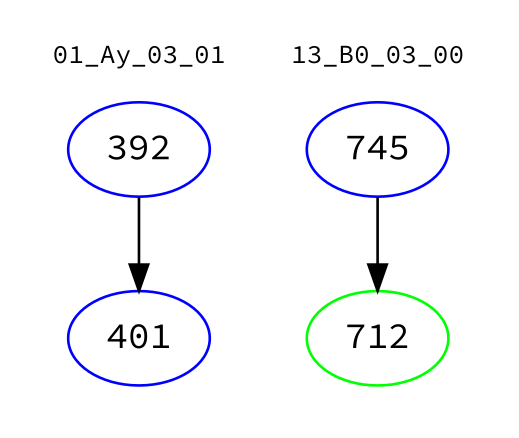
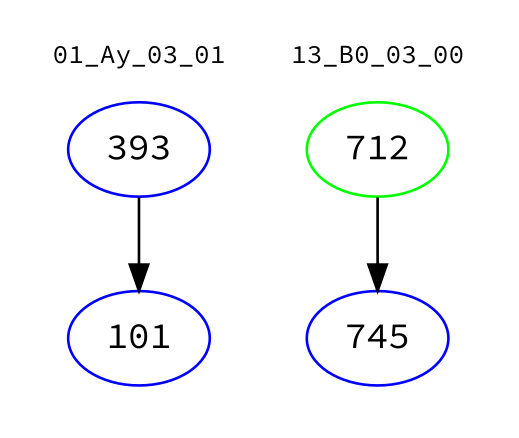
(139, 149) -> (139, 149)
(378, 231) -> (378, 231)
(139, 338) -> (139, 338)
